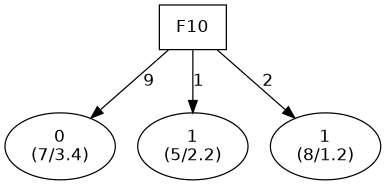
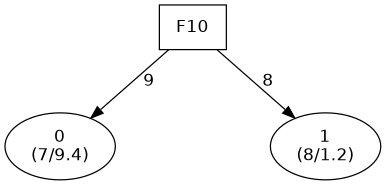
(269, 81) -> (269, 81)
(60, 146) -> (60, 146)
(193, 146) -> none
